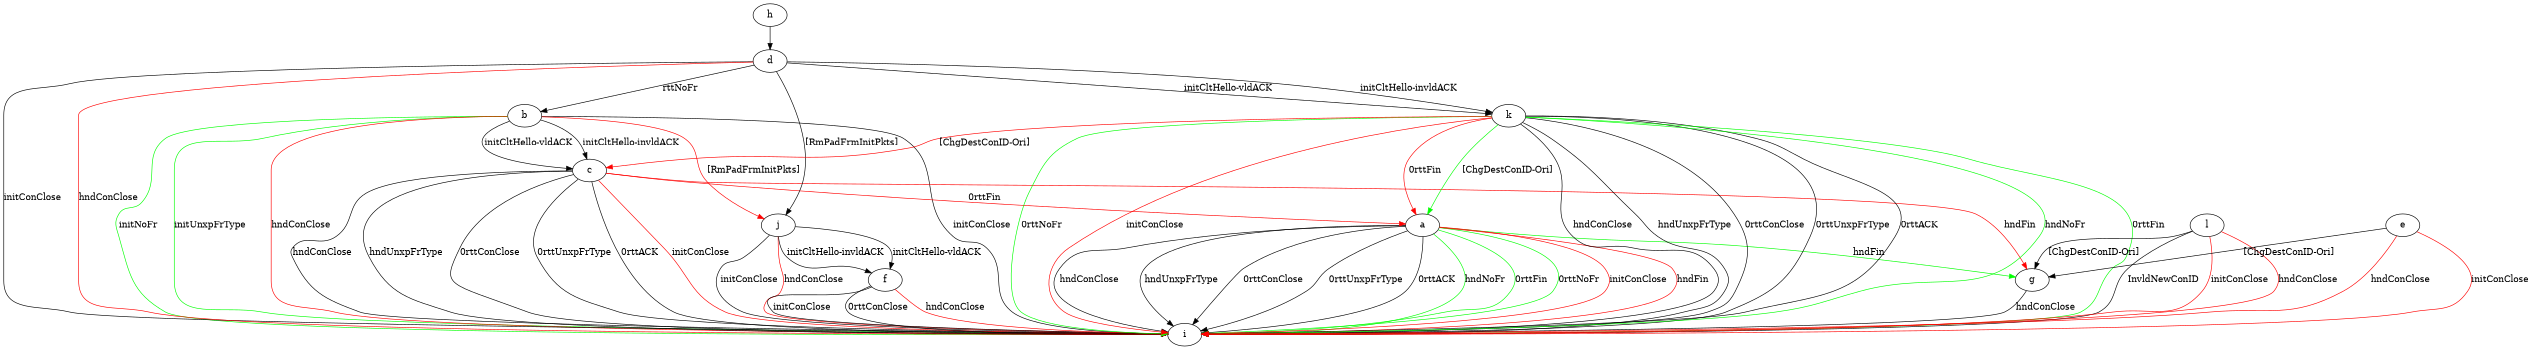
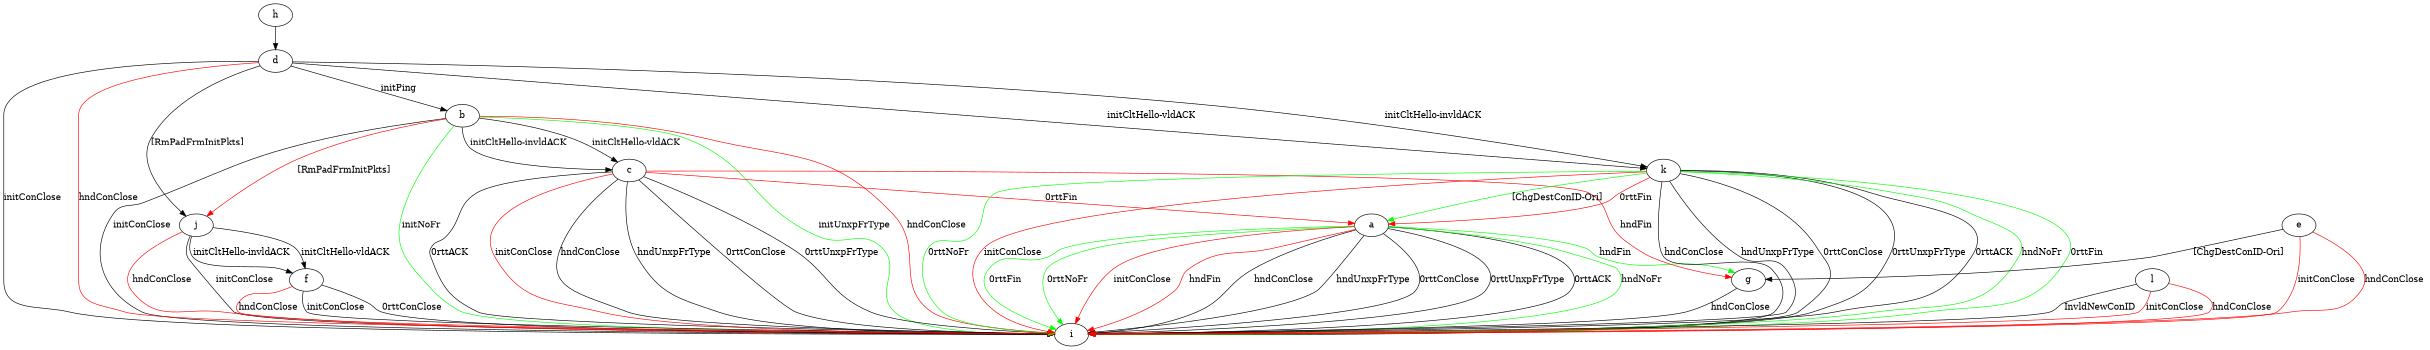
(682, 88) -> (400, 88)
(1051, 128) -> none
(2111, 238) -> none
